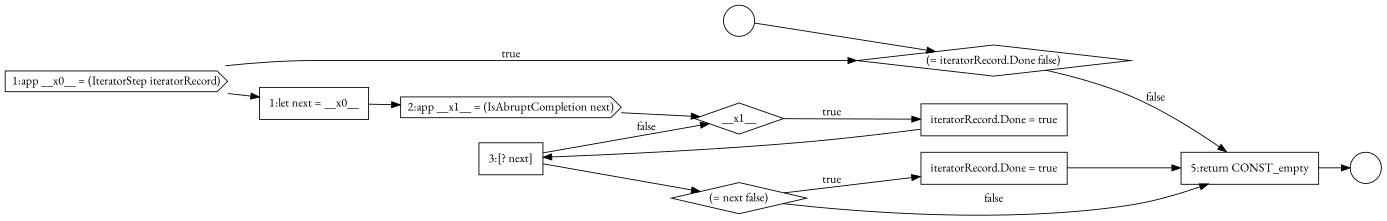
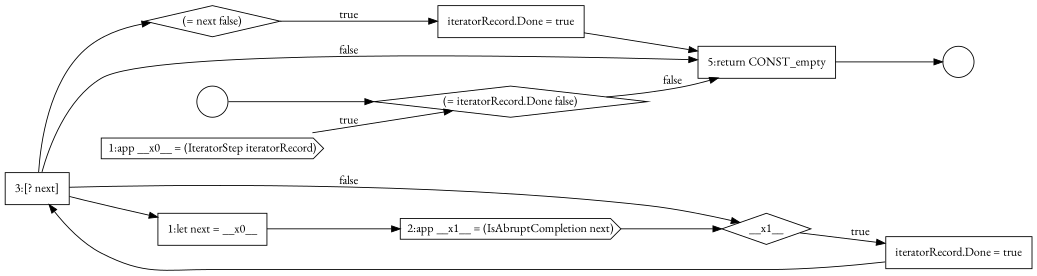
(239, 95) -> (109, 206)
(993, 215) -> (337, 57)
